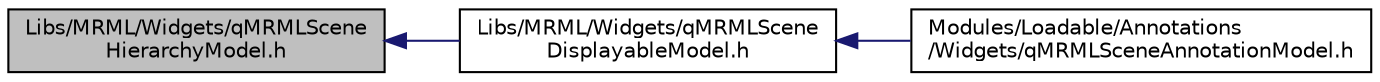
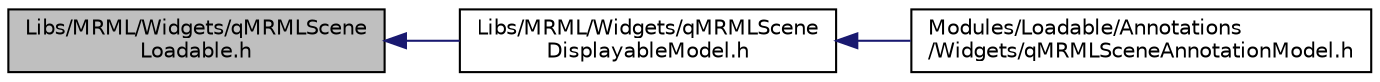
(196, 41) -> (196, 41)
